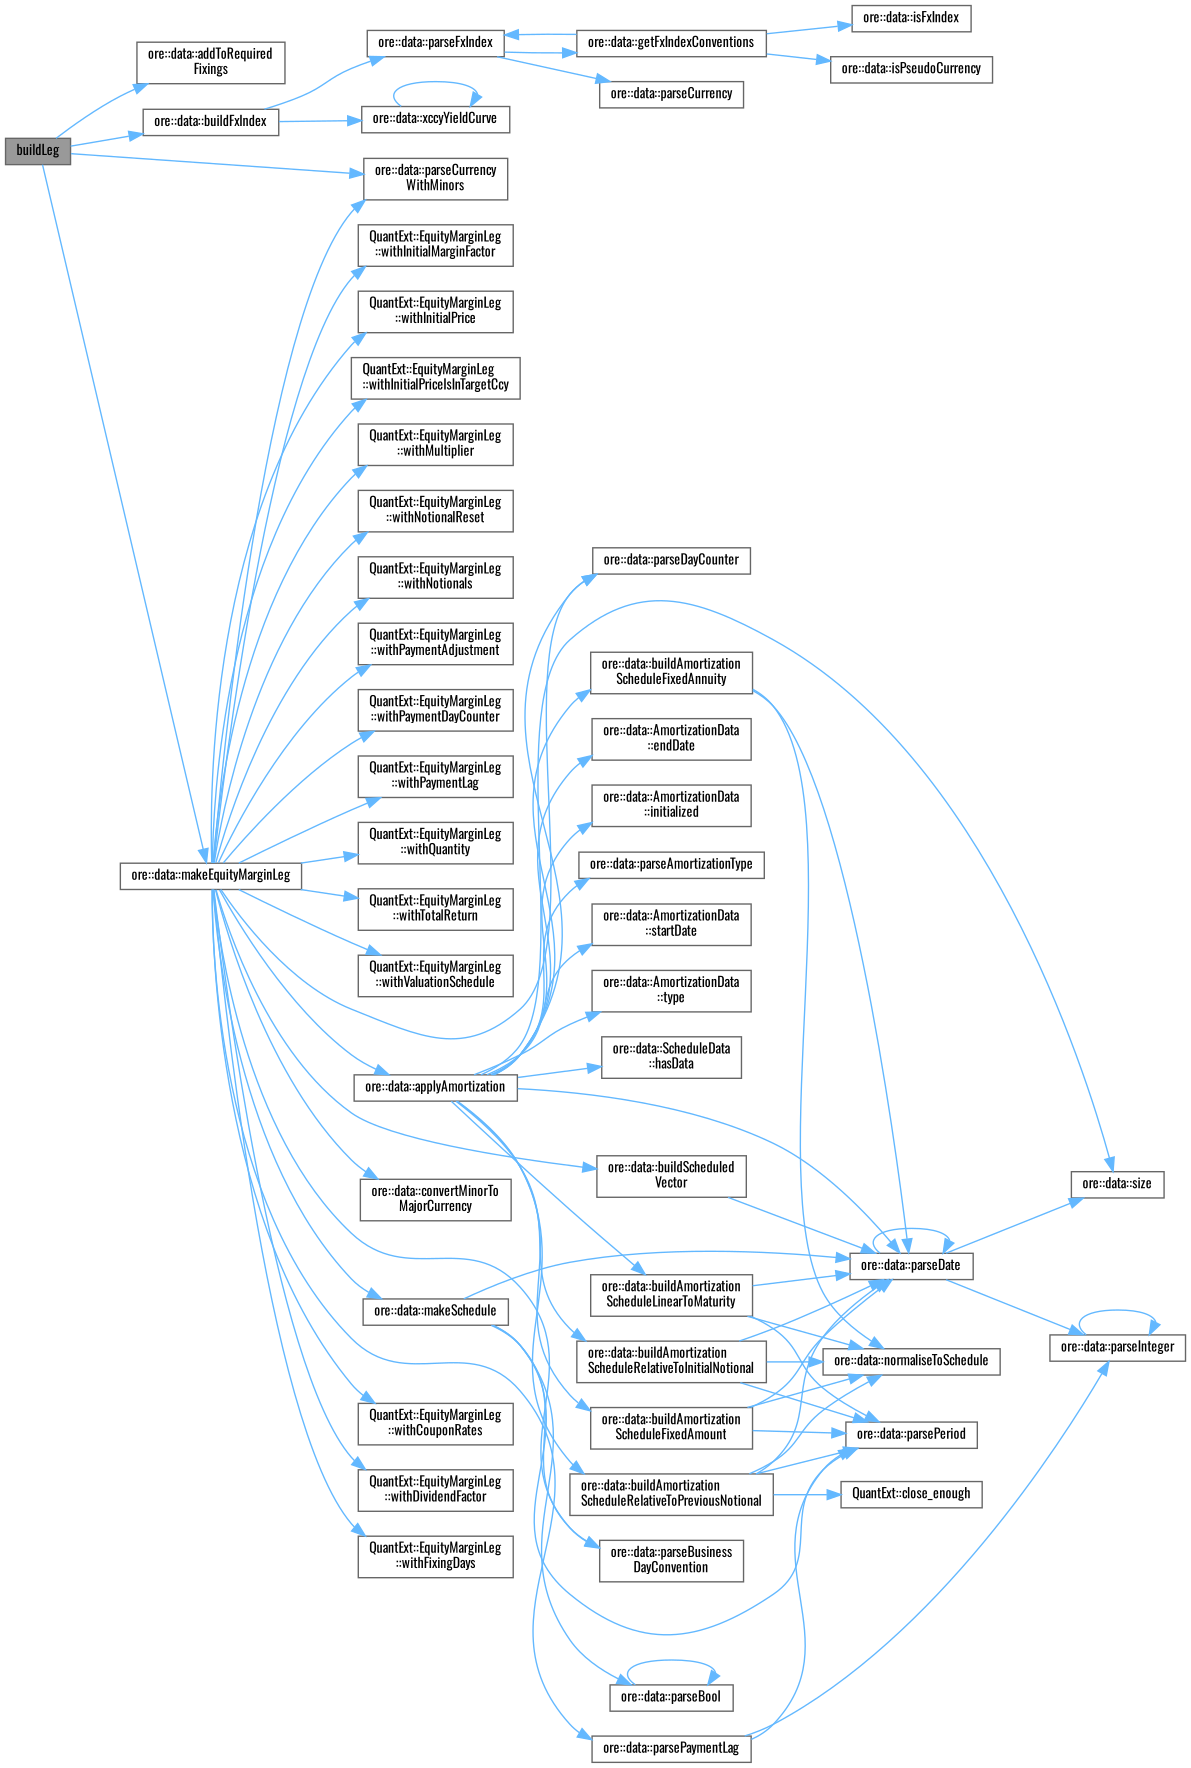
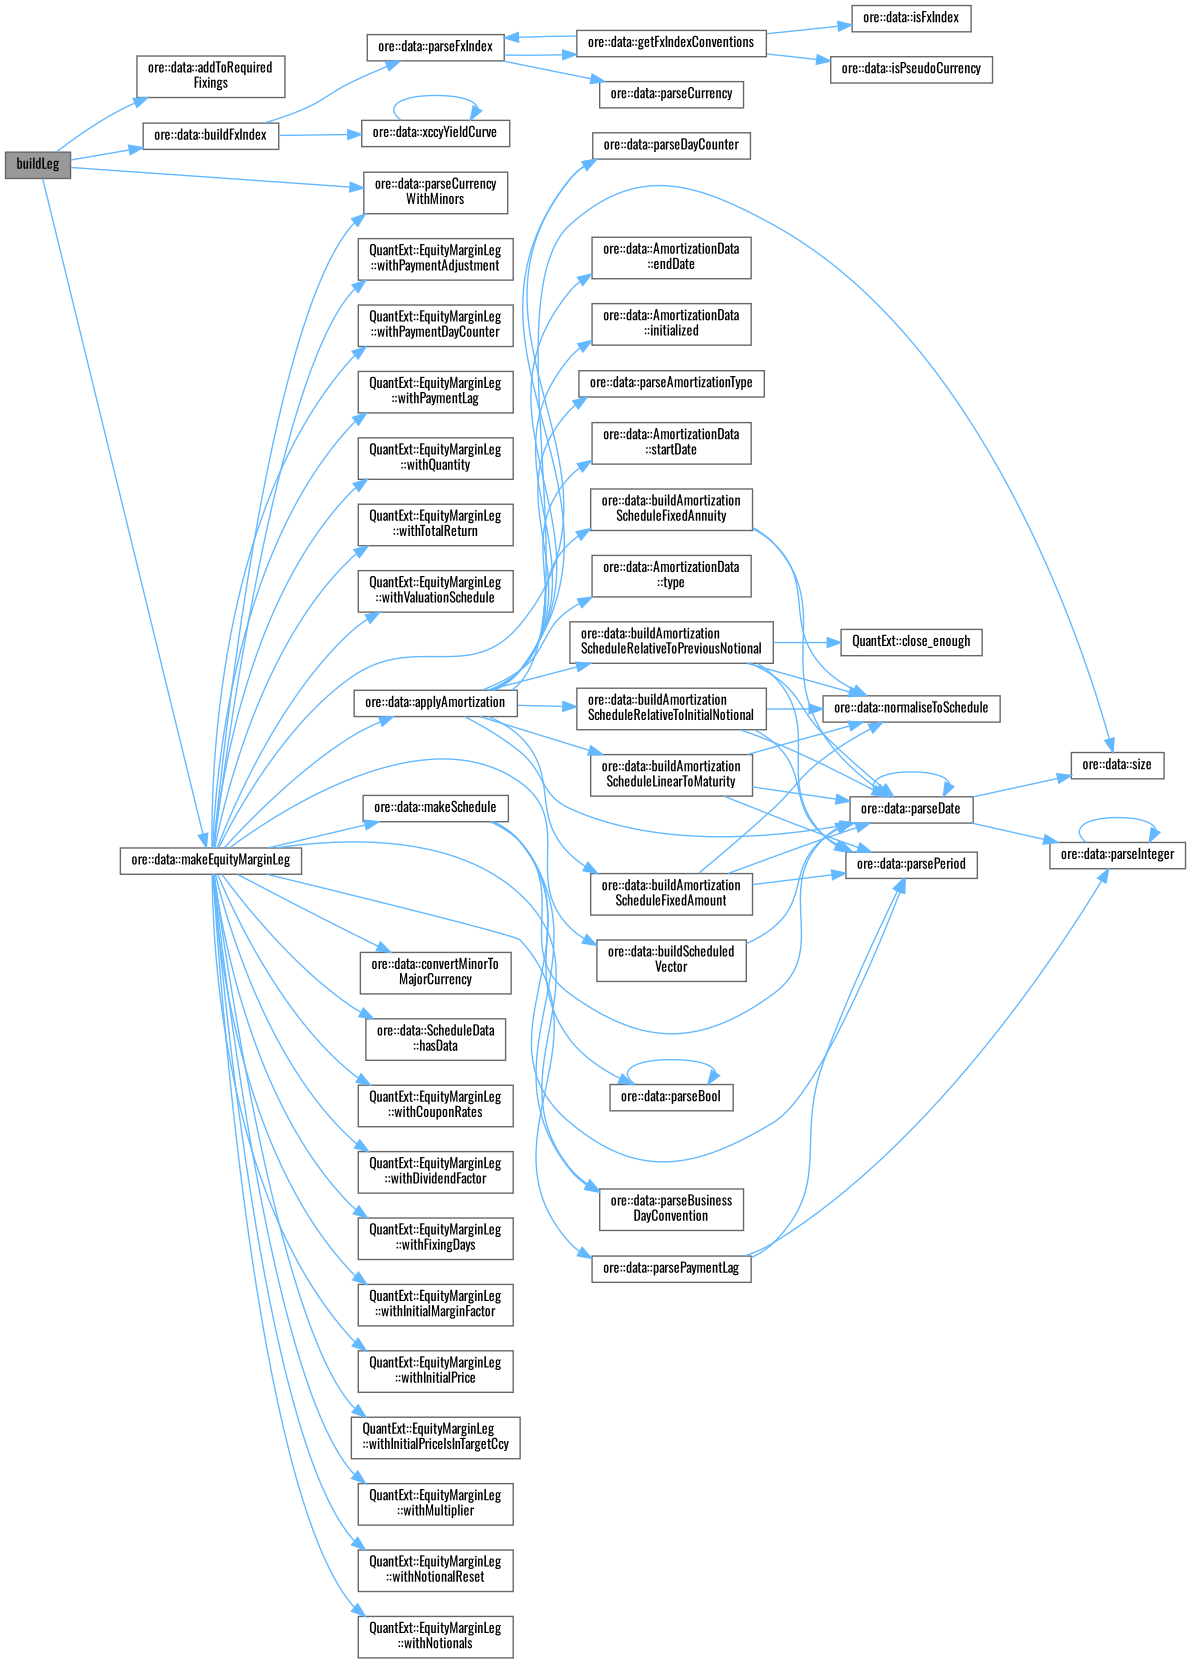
(553, 1073) -> (285, 949)
